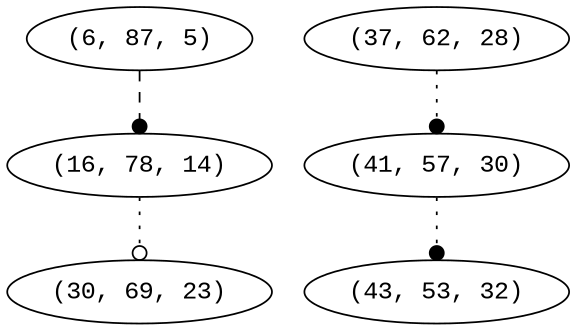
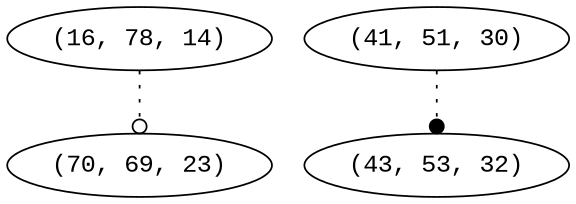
(140, 39) -> none
(437, 39) -> none
(437, 165) -> (437, 39)
(140, 292) -> (140, 165)
